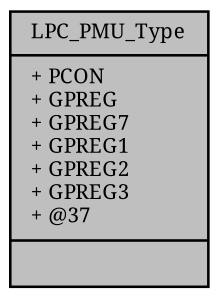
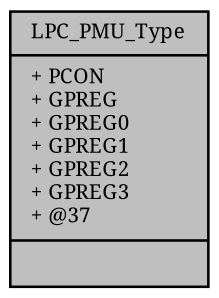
(81, 123) -> (81, 123)
